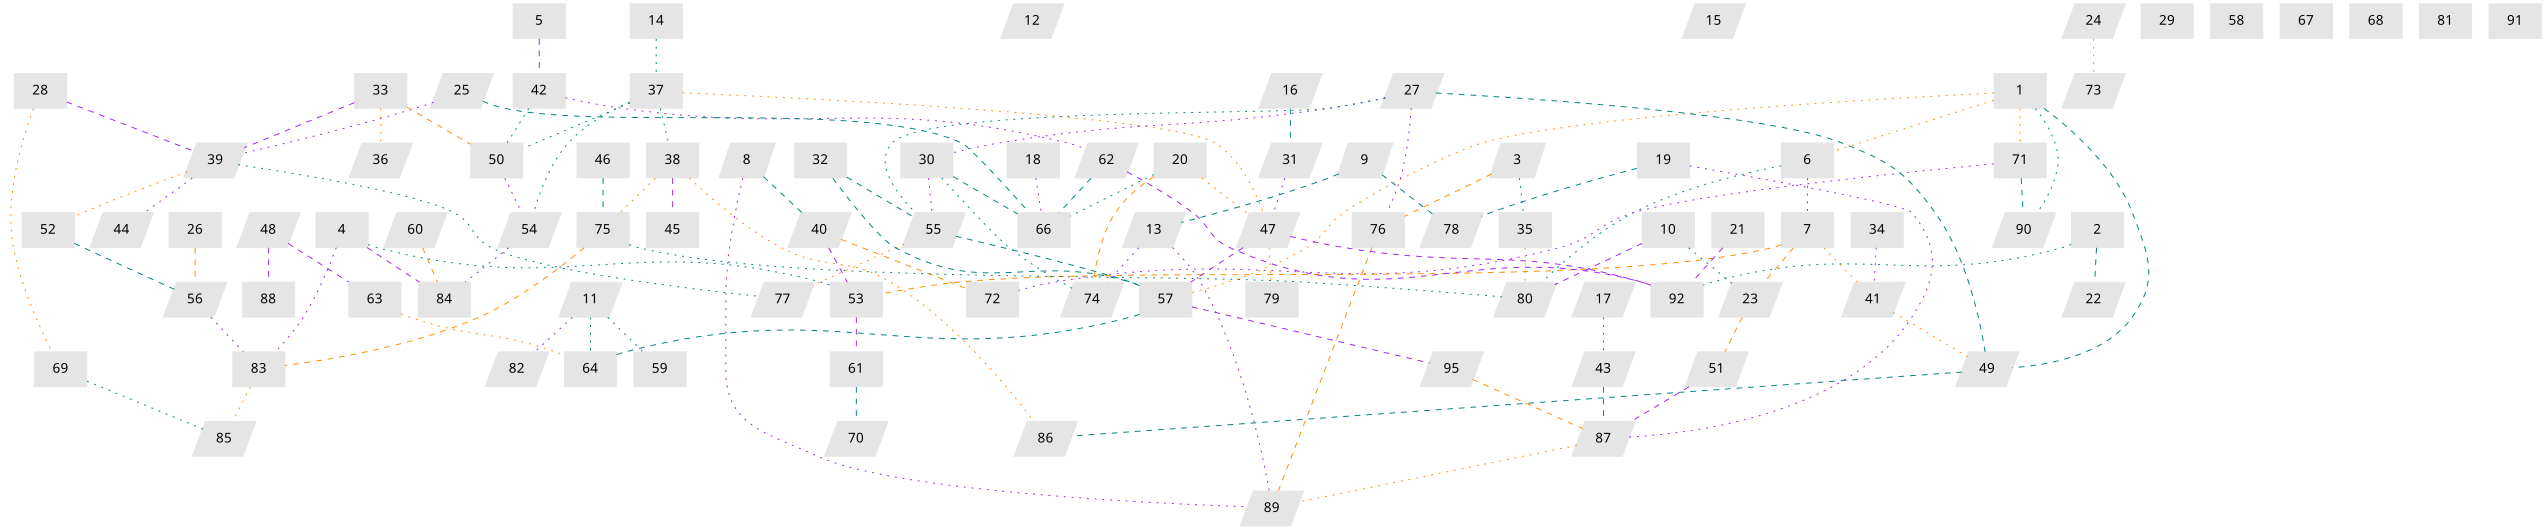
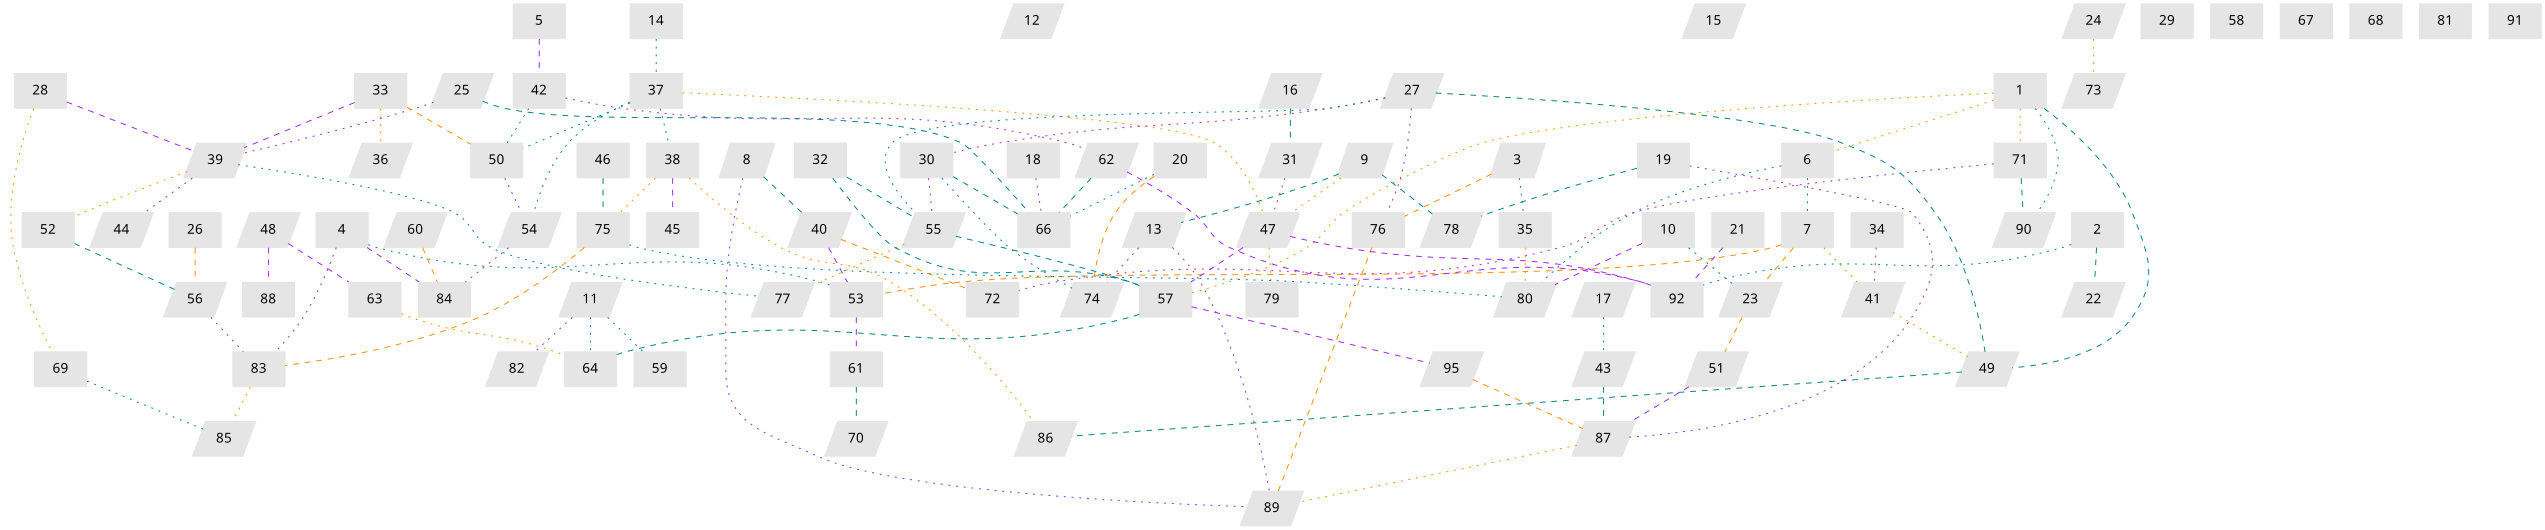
(1226, 196) -> (1317, 195)
